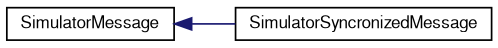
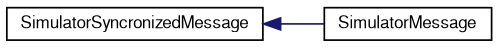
(214, 24) -> (302, 24)
